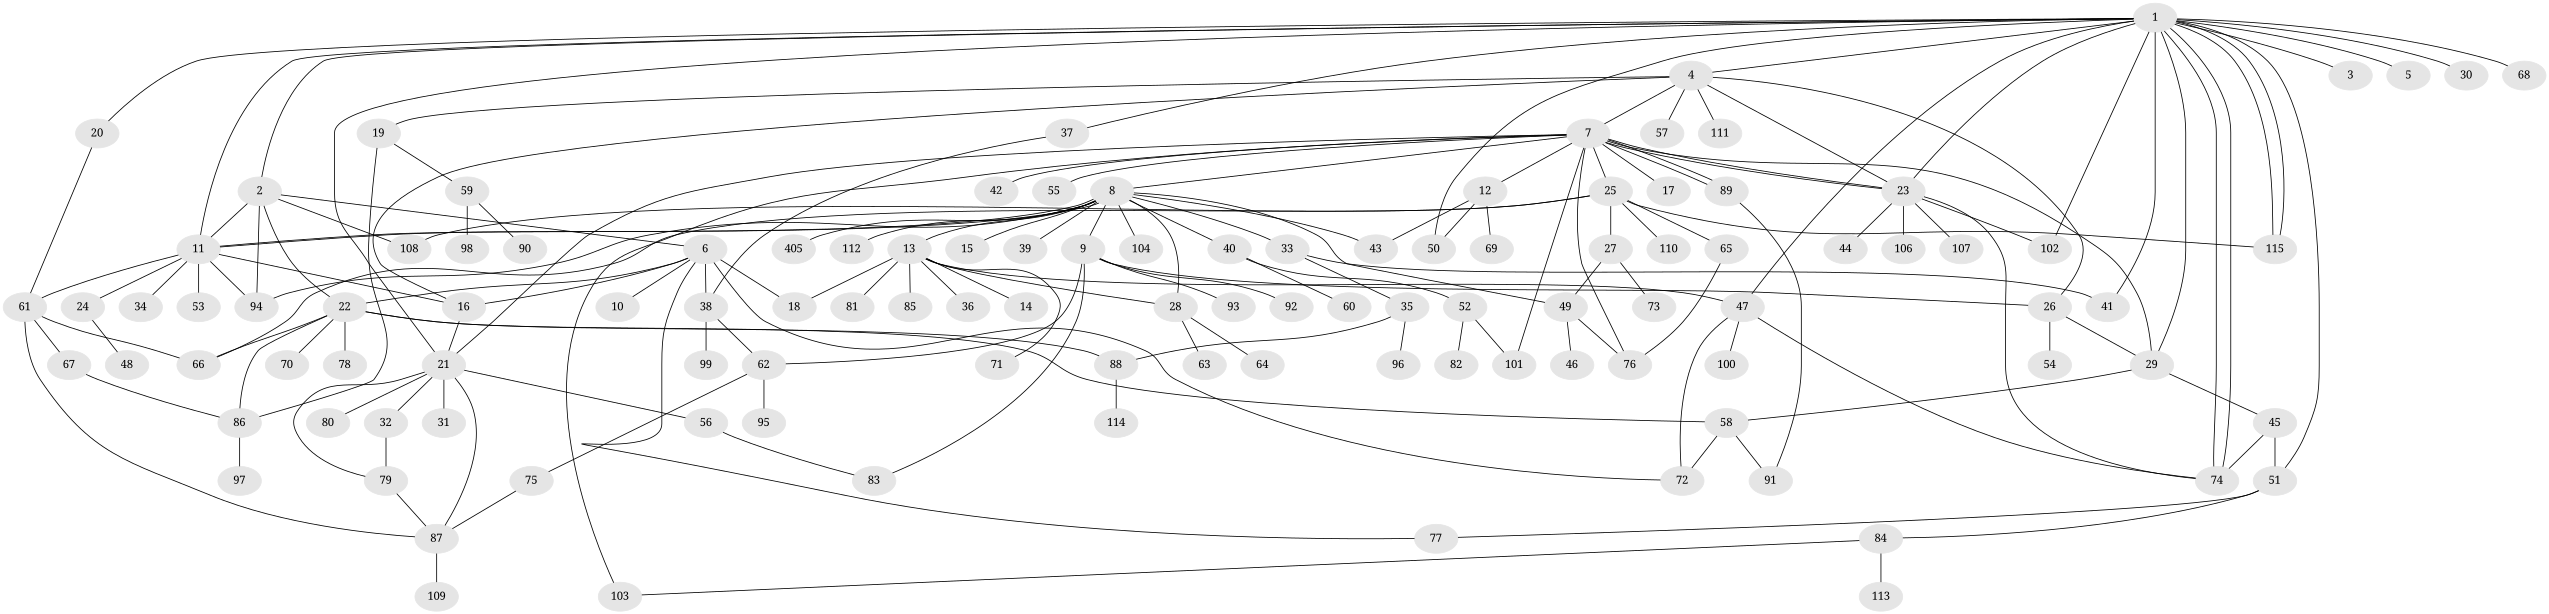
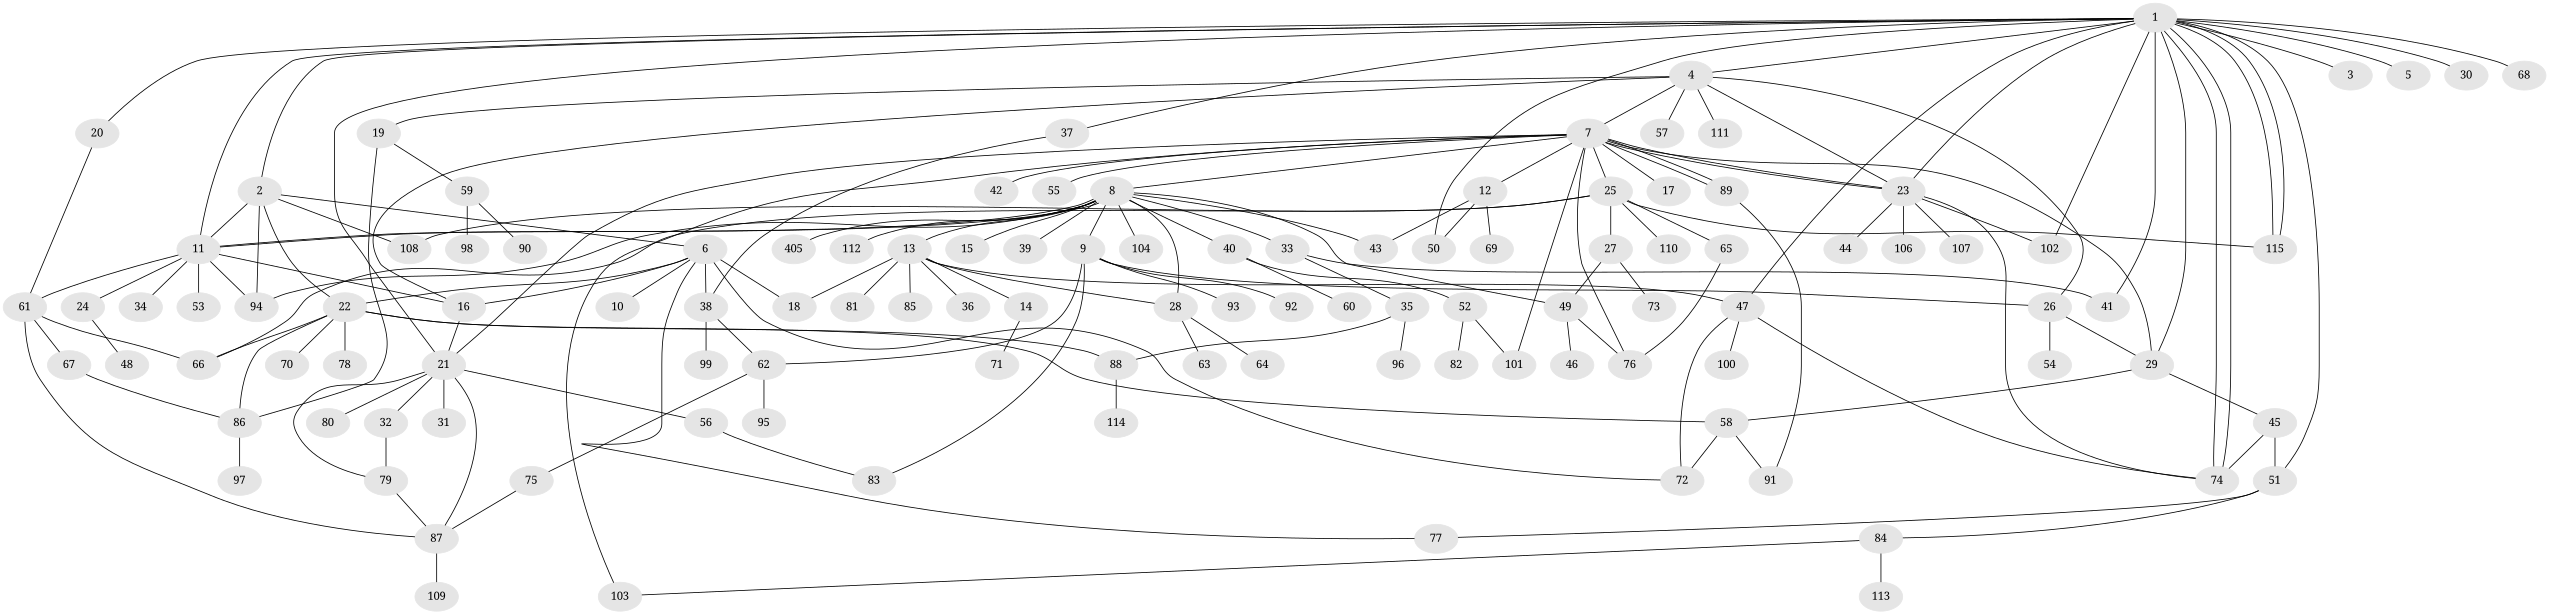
(1019, 270) -> (1012, 336)
